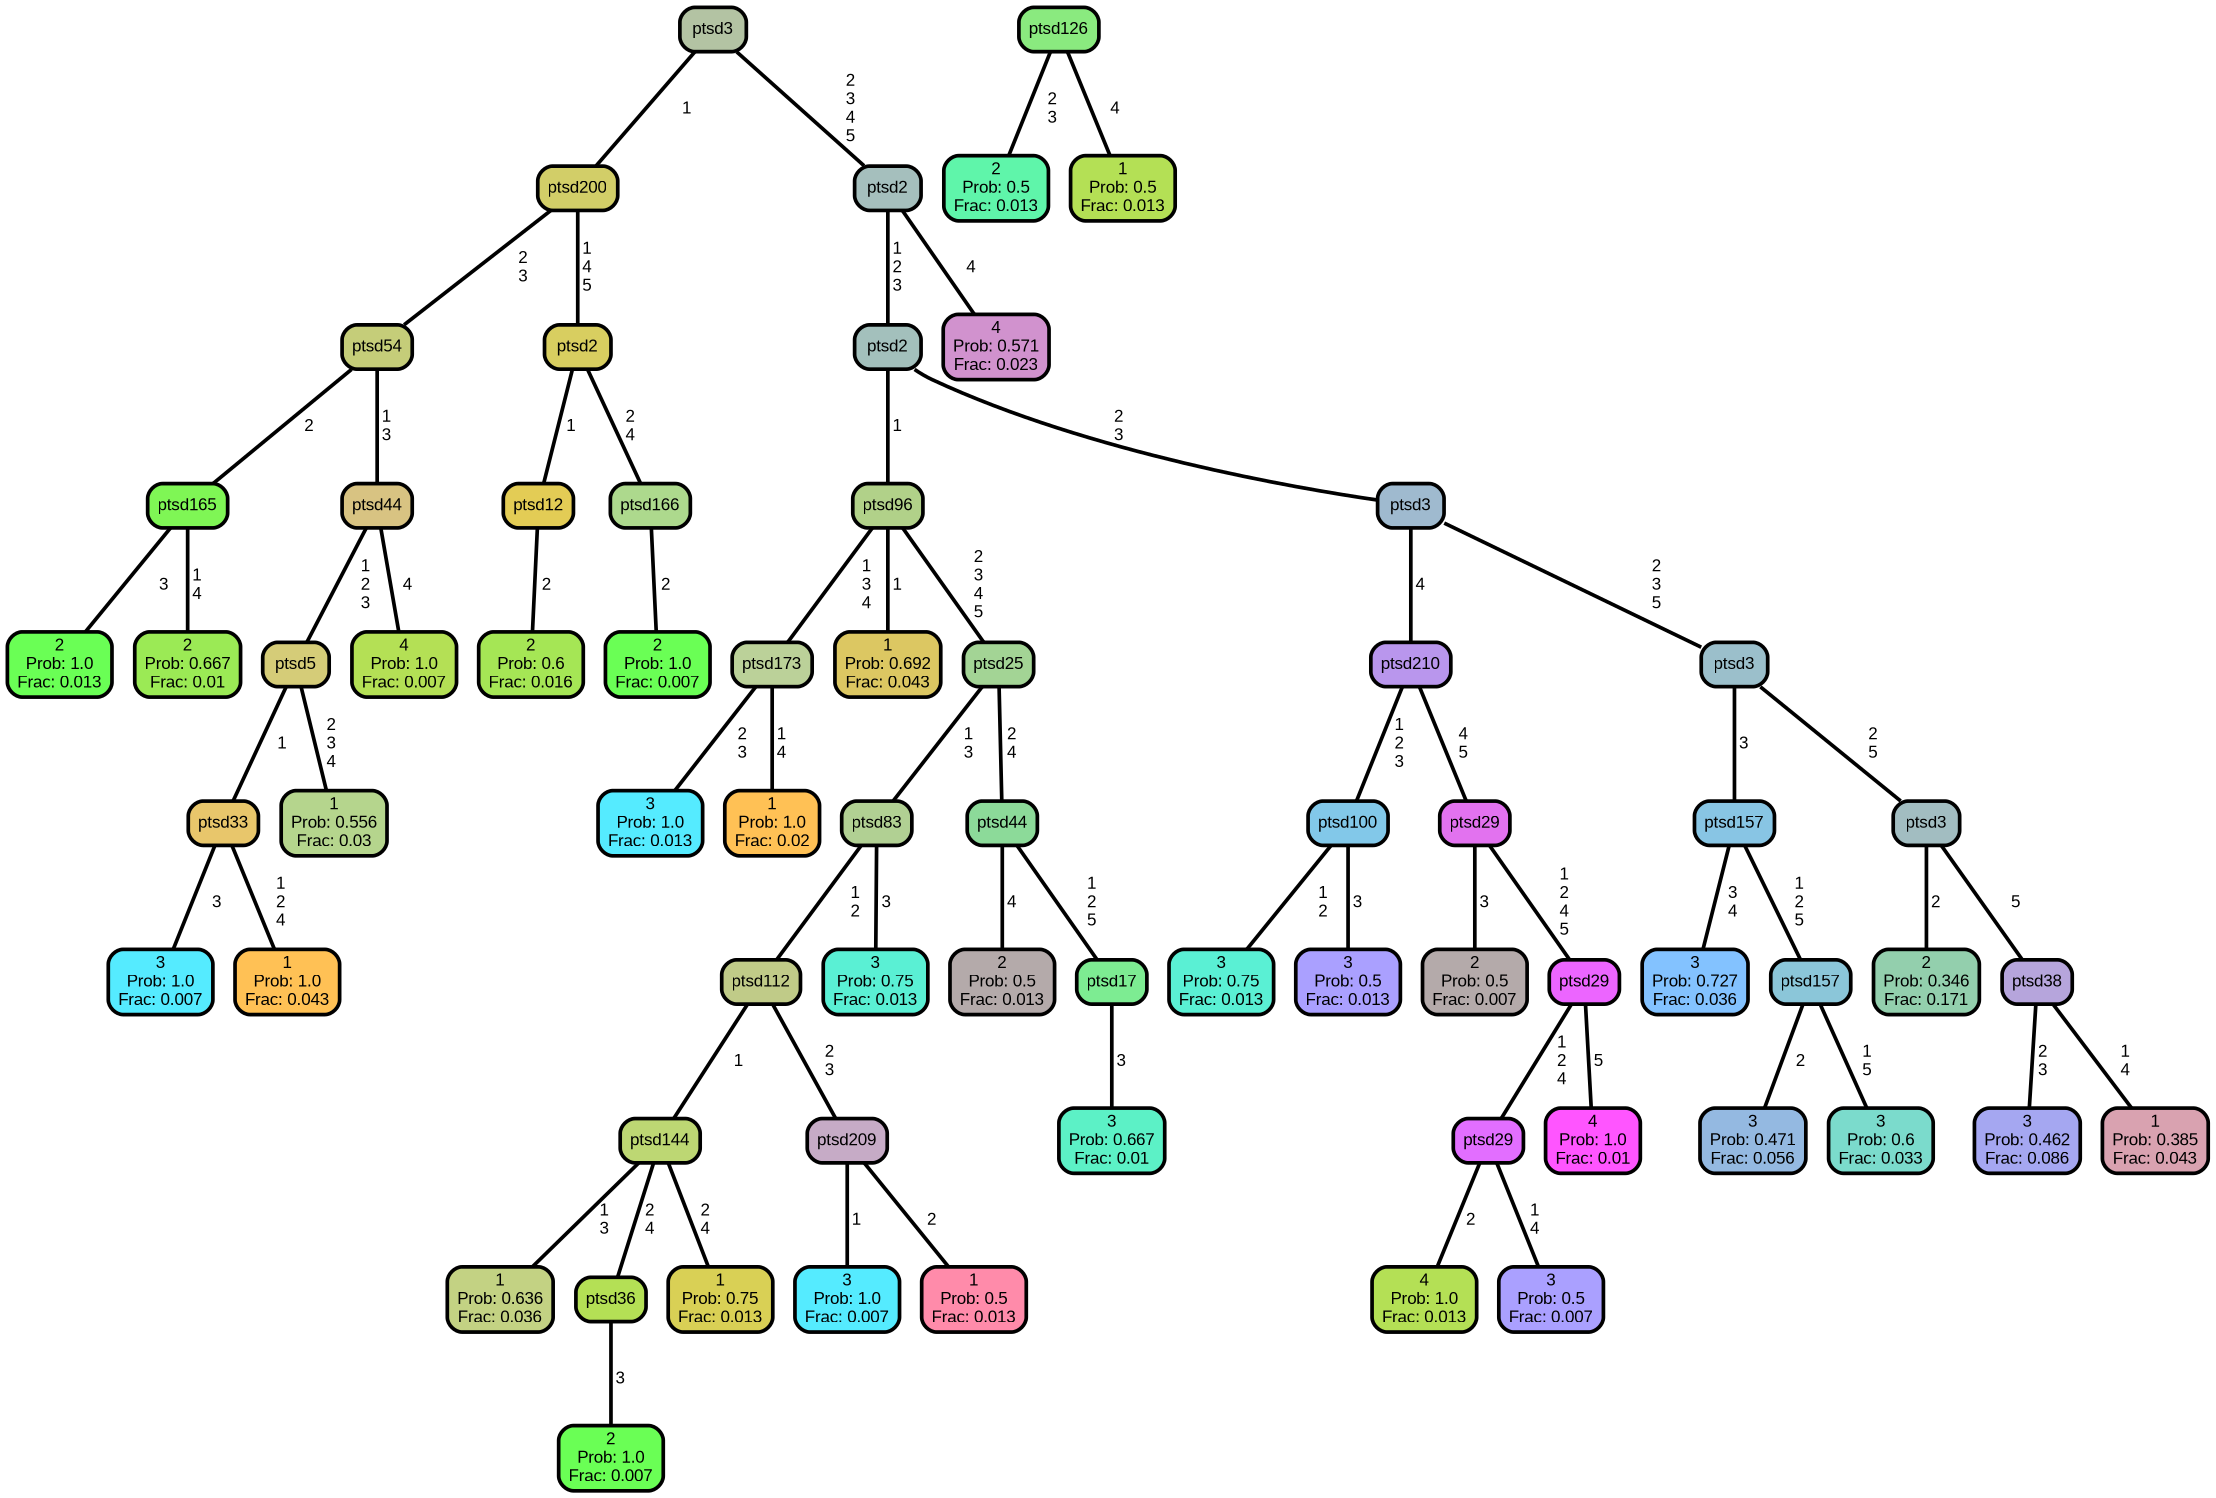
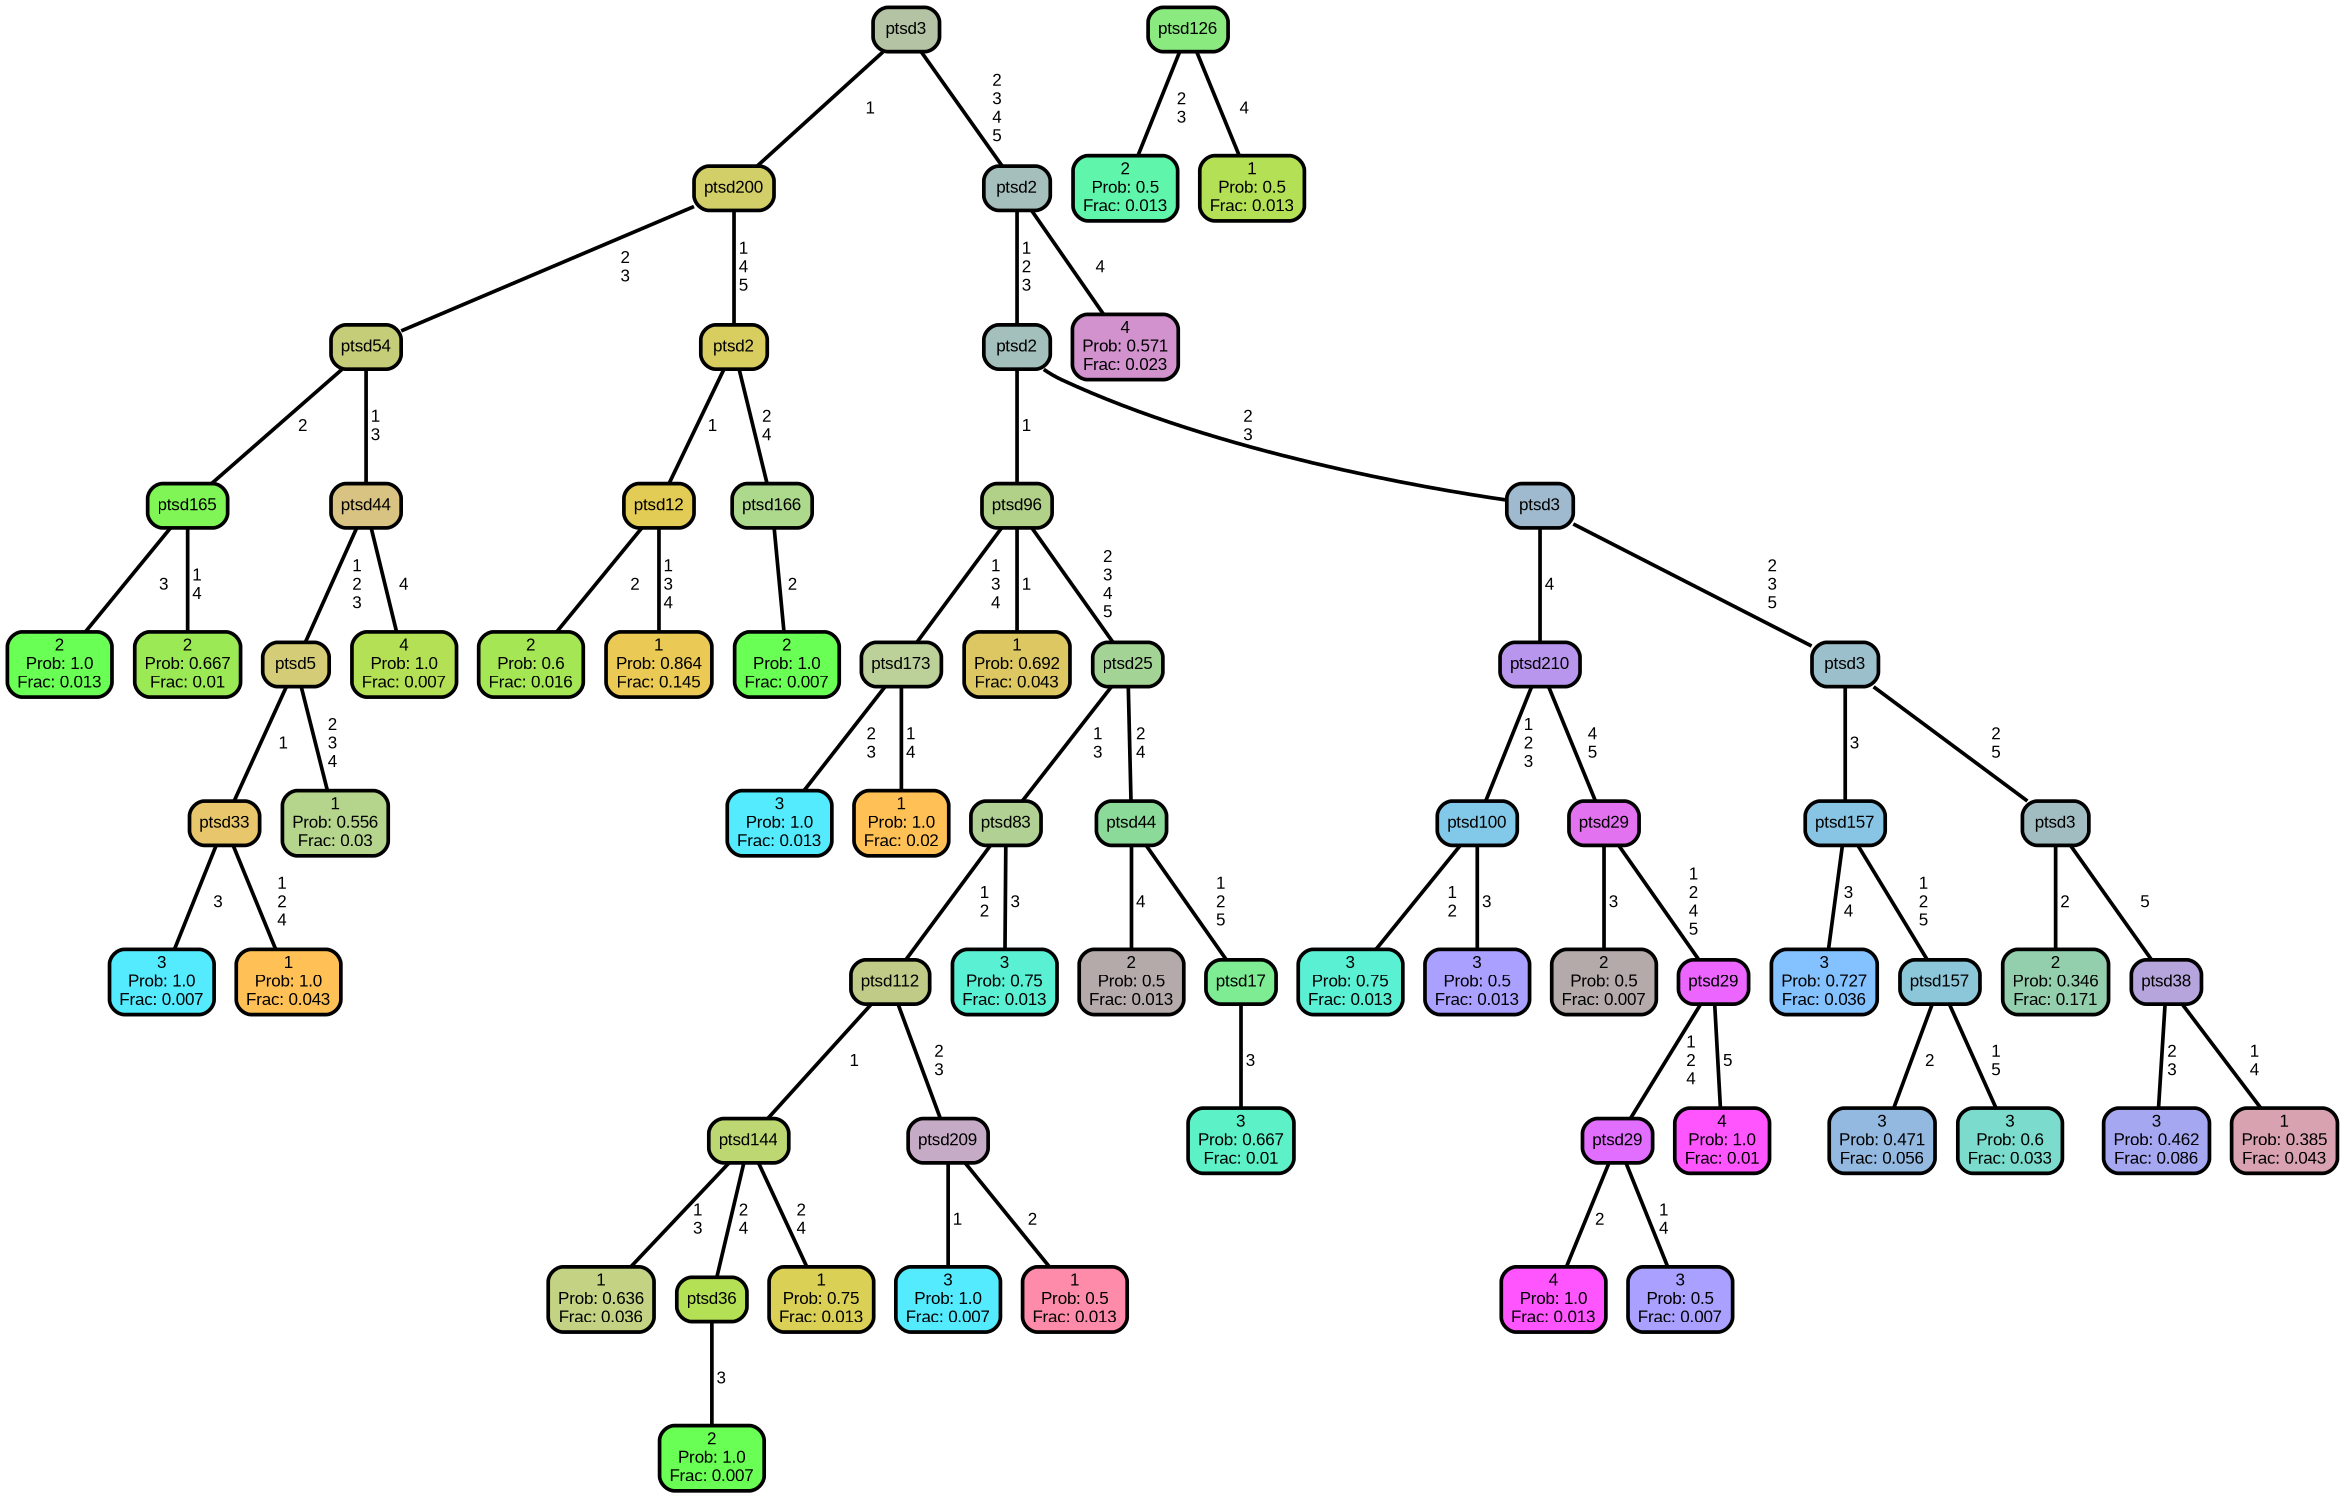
none -> (659, 664)
(1424, 1299) -> (1554, 1299)
